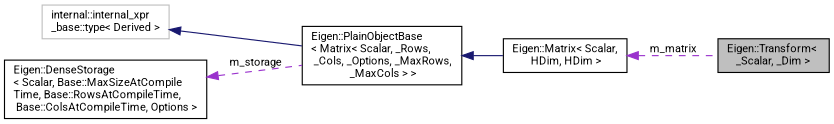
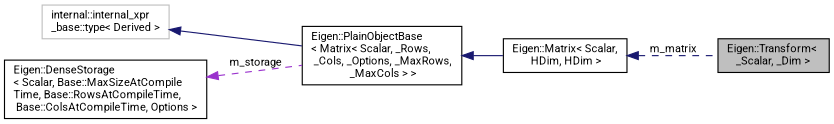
(678, 56) -> (678, 56)
